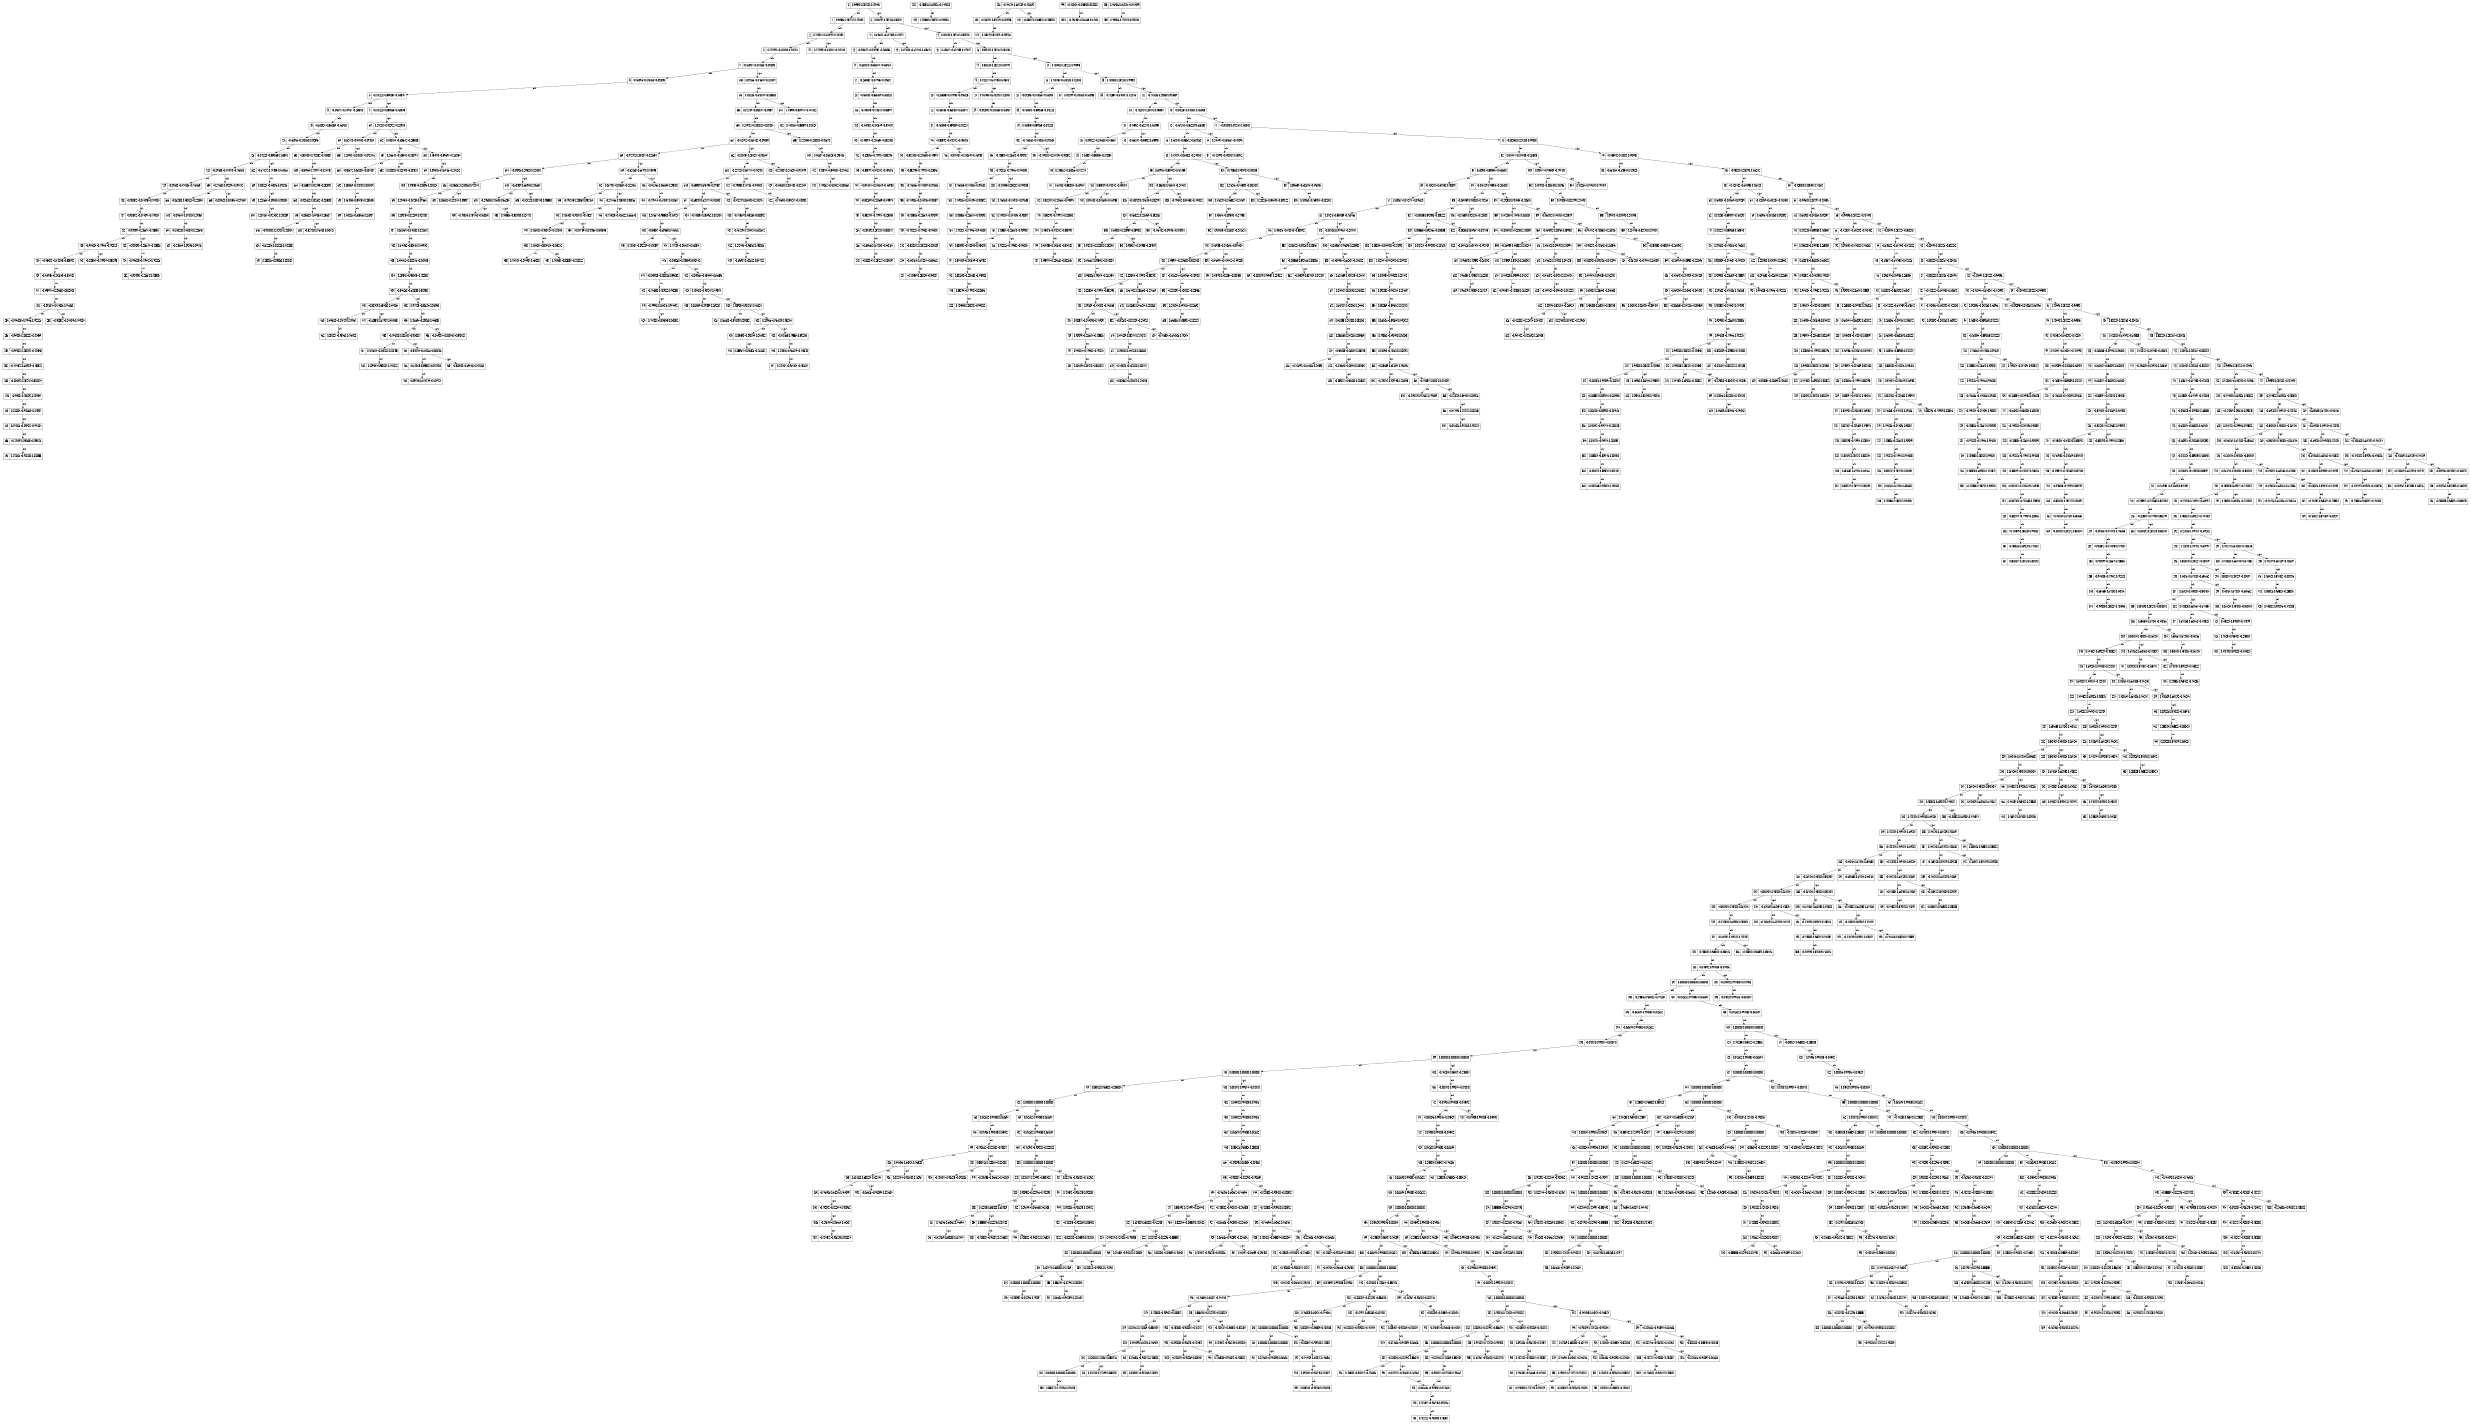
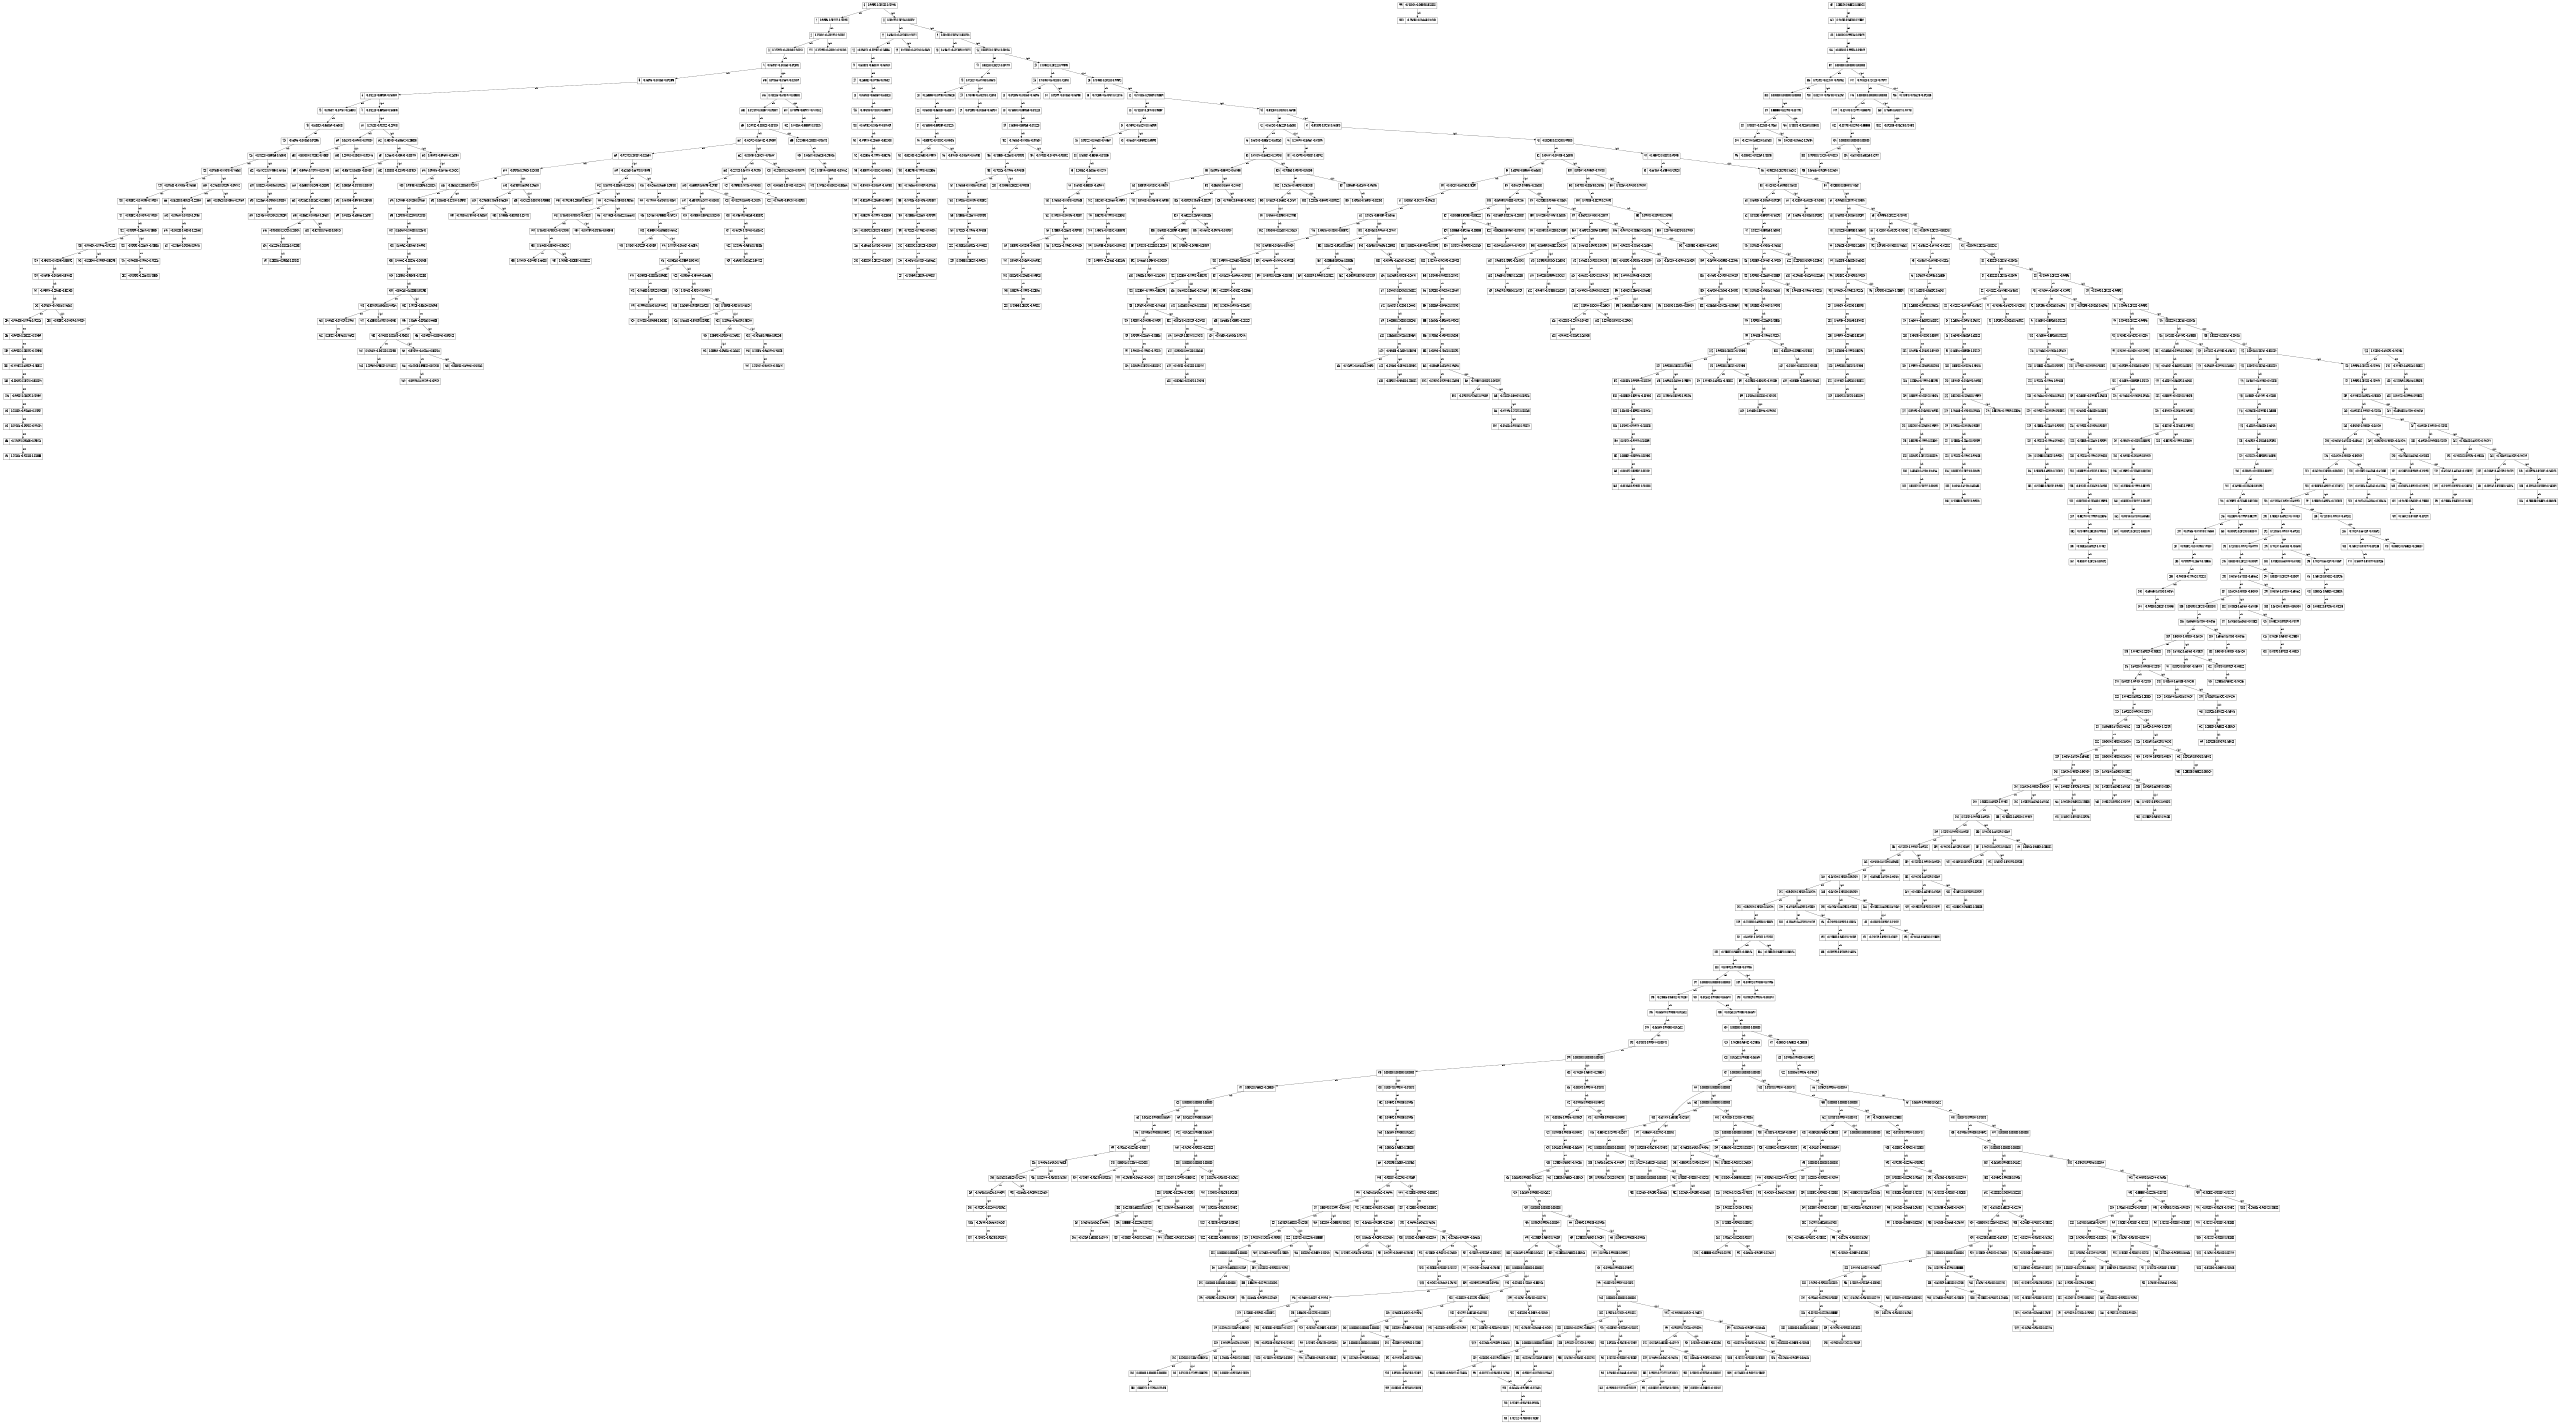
none -> (1076, 193)
(485, 209) -> (482, 209)
(967, 238) -> (968, 238)
(2235, 373) -> (2373, 359)
(1792, 374) -> (1800, 373)
none -> (2332, 517)
(2217, 569) -> (2265, 569)
(2091, 697) -> (2136, 697)
(1939, 869) -> (1952, 839)
(1676, 1095) -> (1687, 1100)
none -> (1606, 1155)
(2004, 1155) -> (1989, 1125)
(1610, 1216) -> (1895, 118)
(949, 1231) -> (1093, 1231)
(1426, 1351) -> (1517, 1351)
